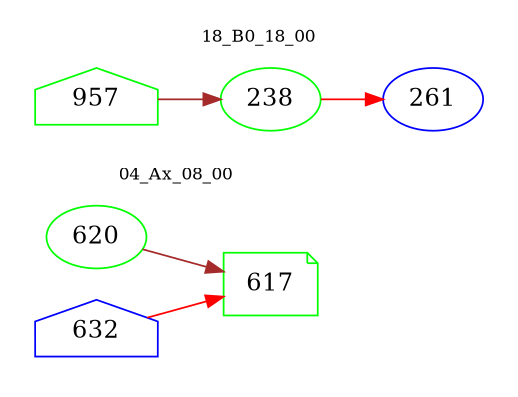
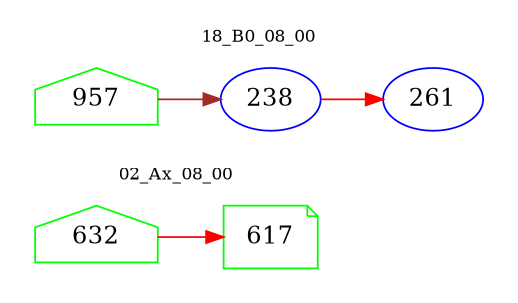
(259, 37) -> (259, 37)
(271, 99) -> (271, 99)
(176, 175) -> (176, 175)
(96, 237) -> none
(96, 331) -> (96, 237)
